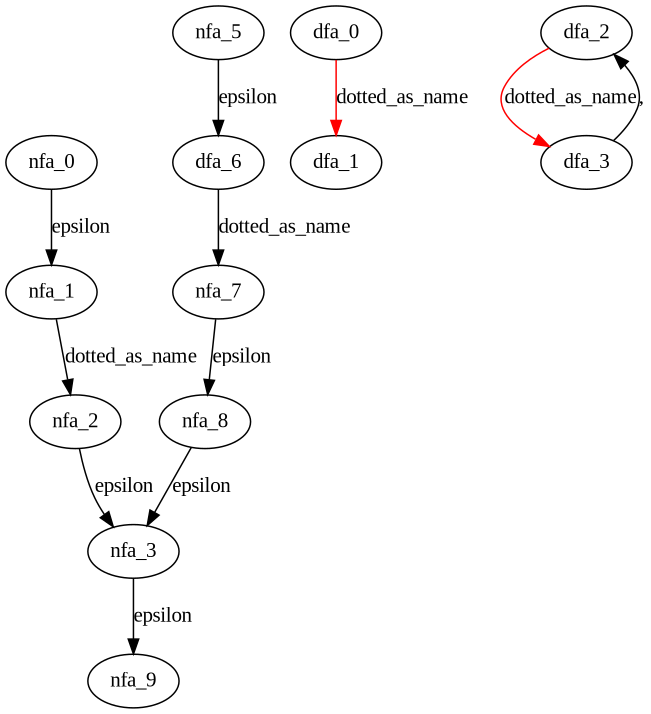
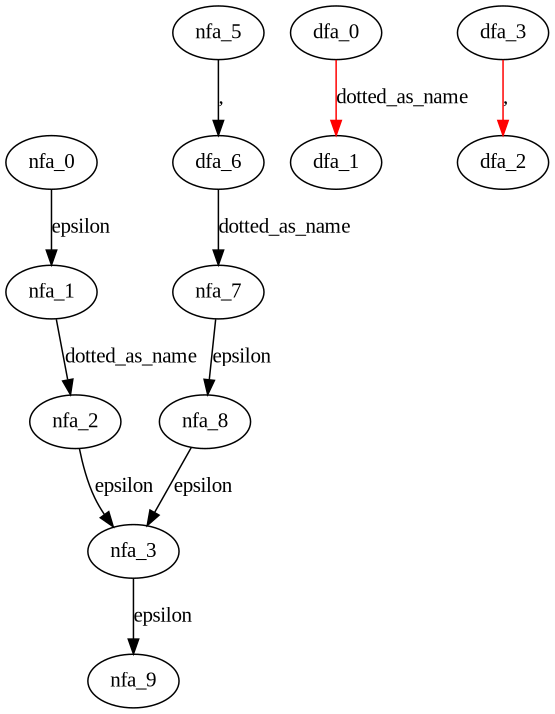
(503, 91) -> none
(248, 98) -> (221, 98)
(638, 105) -> (503, 90)
